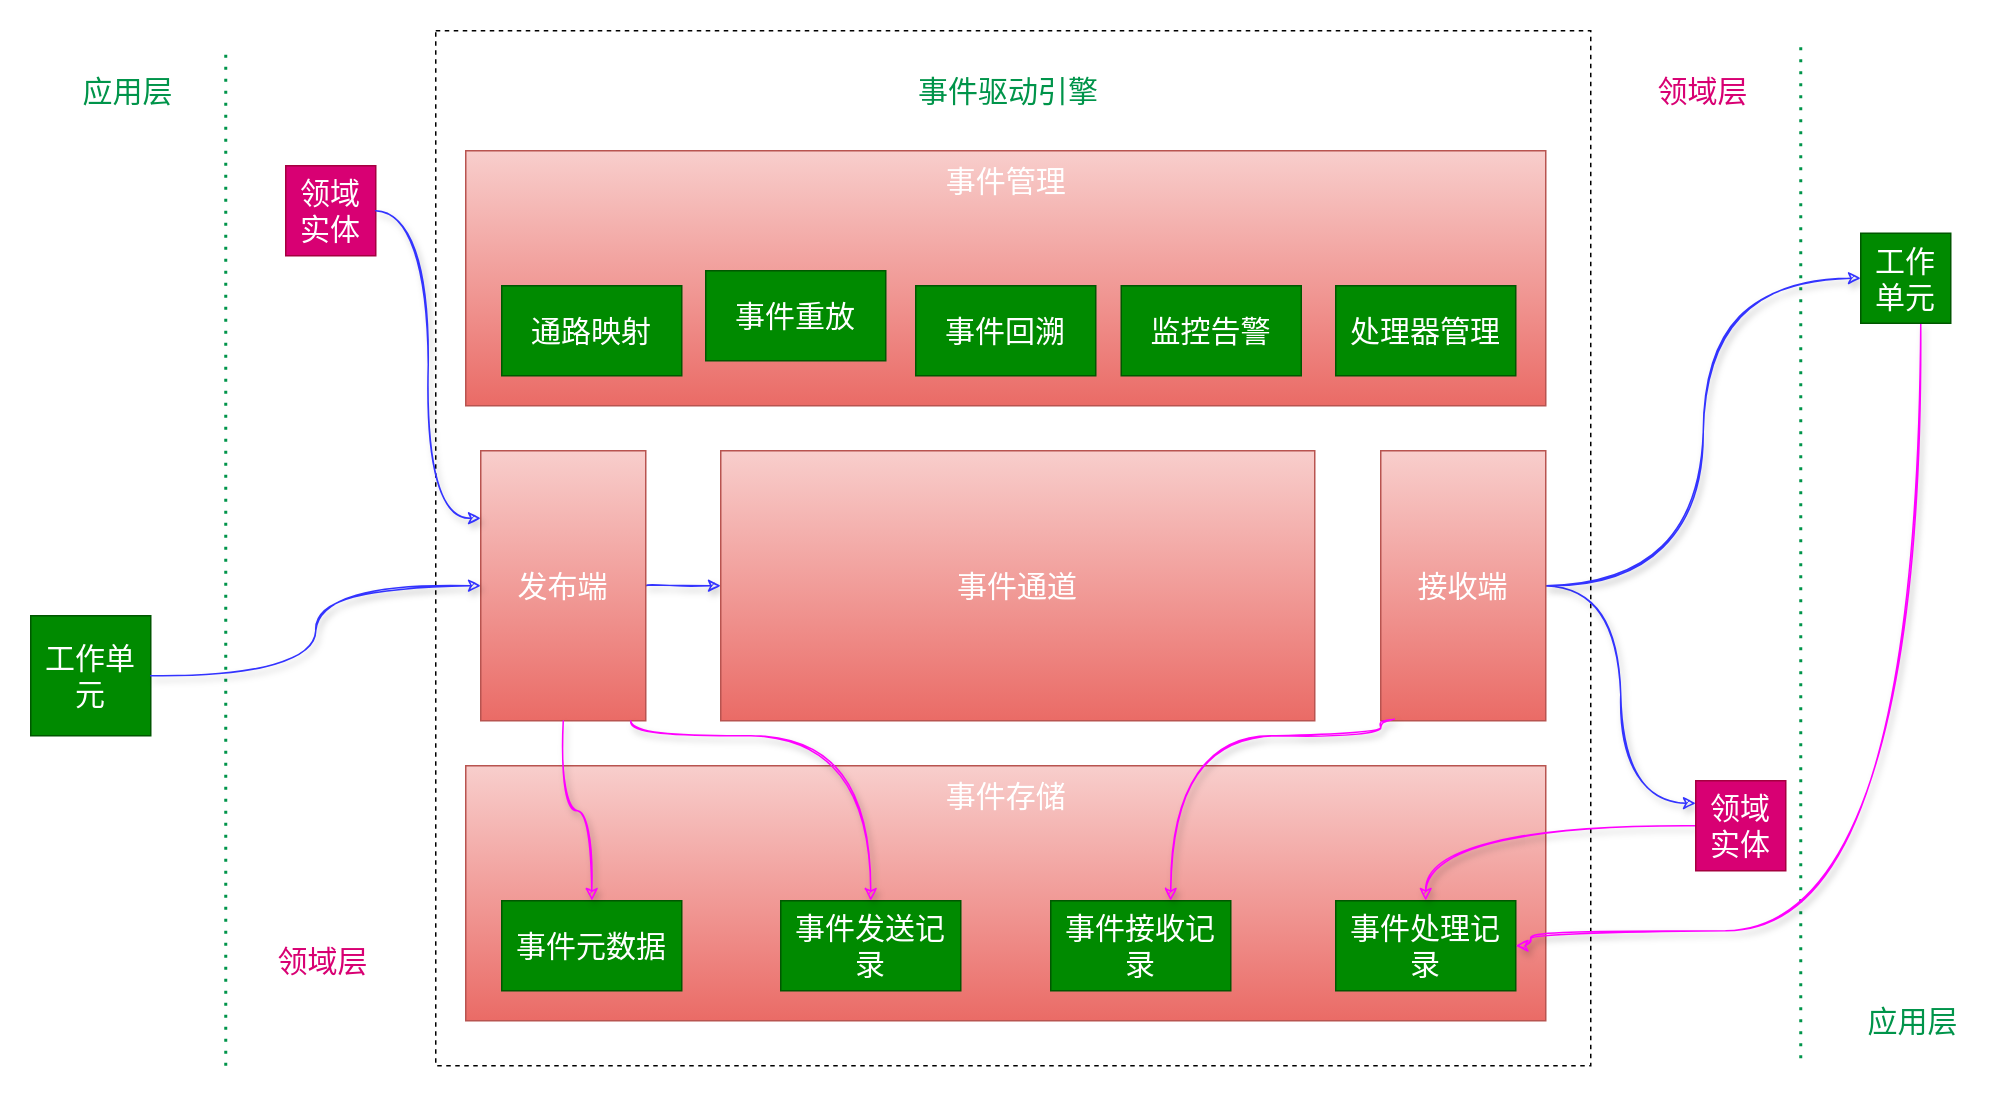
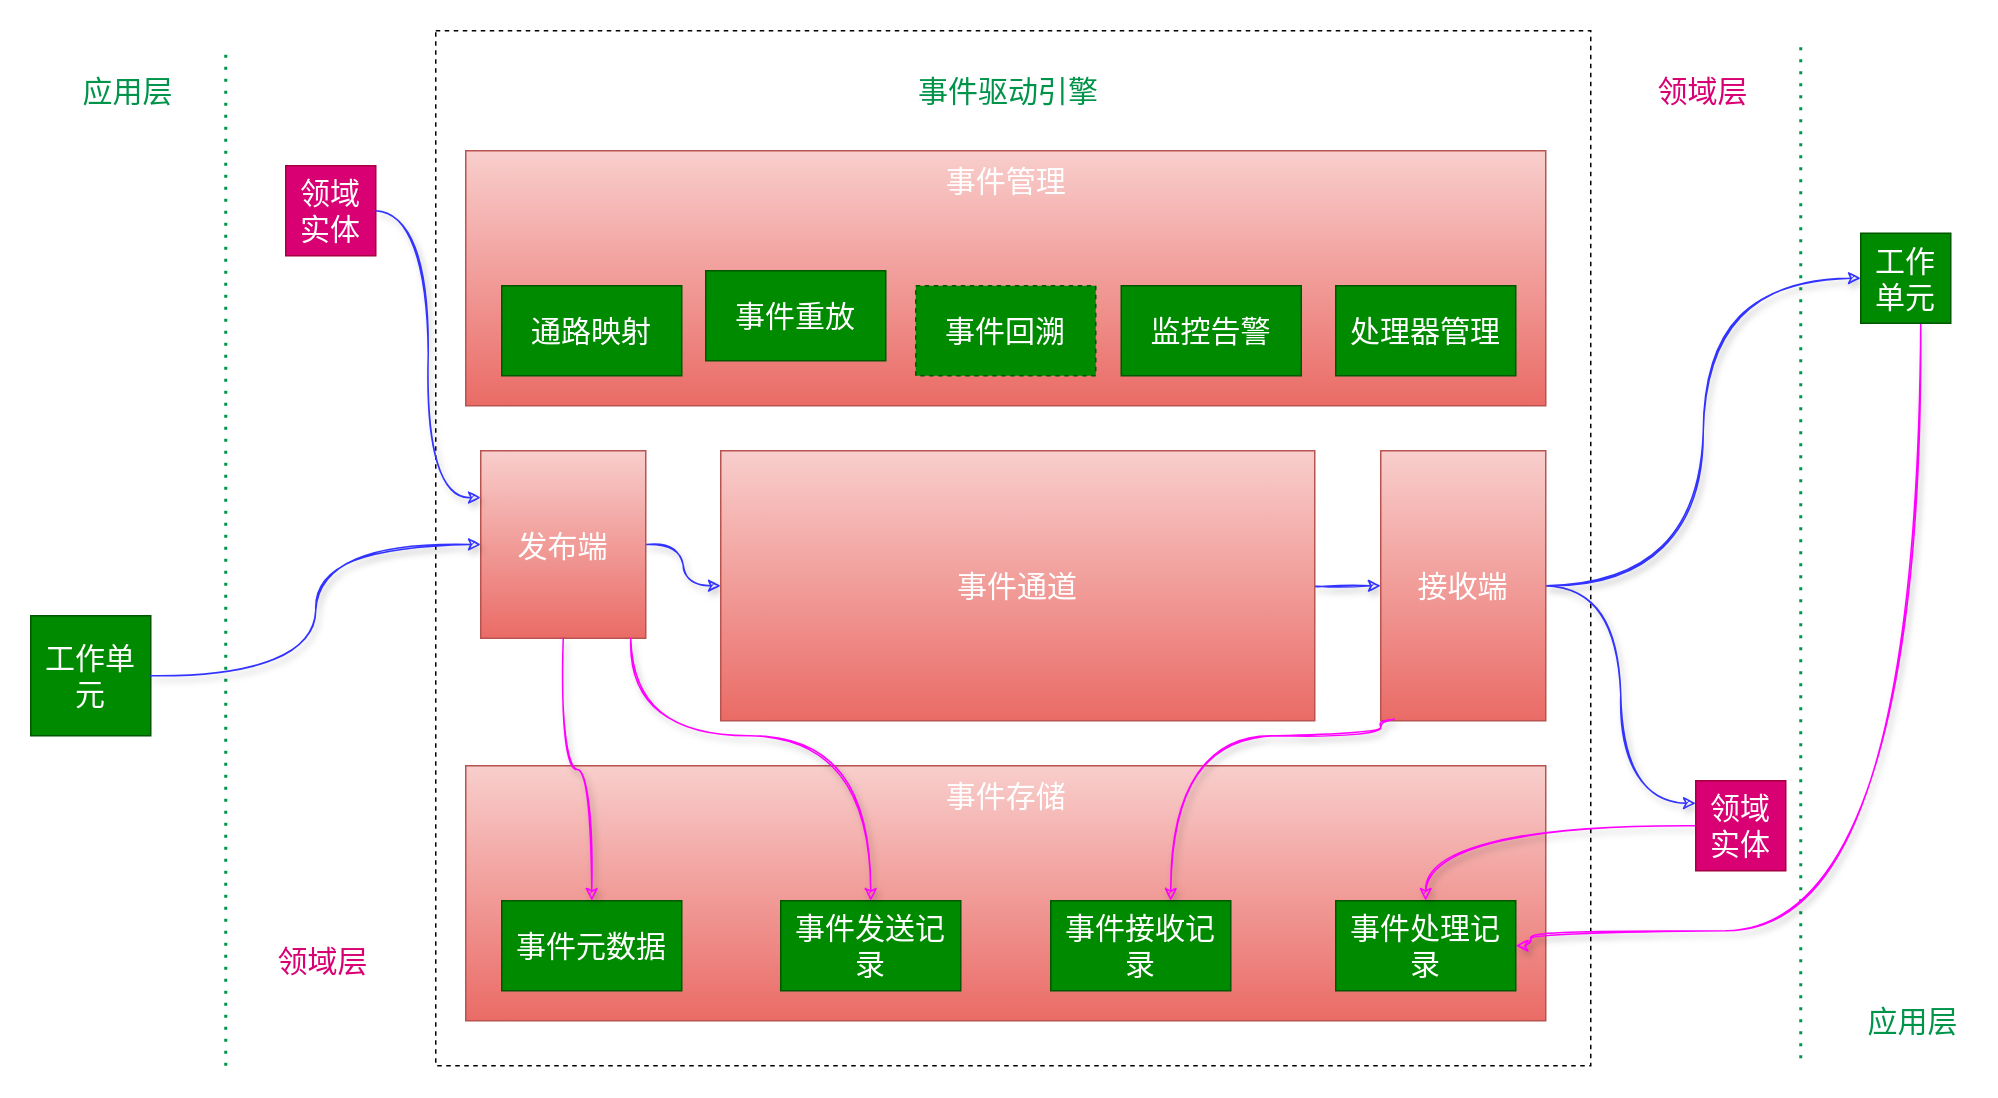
(1006, 331) -> (1006, 331)
(563, 586) -> (563, 545)
none -> (1343, 586)
